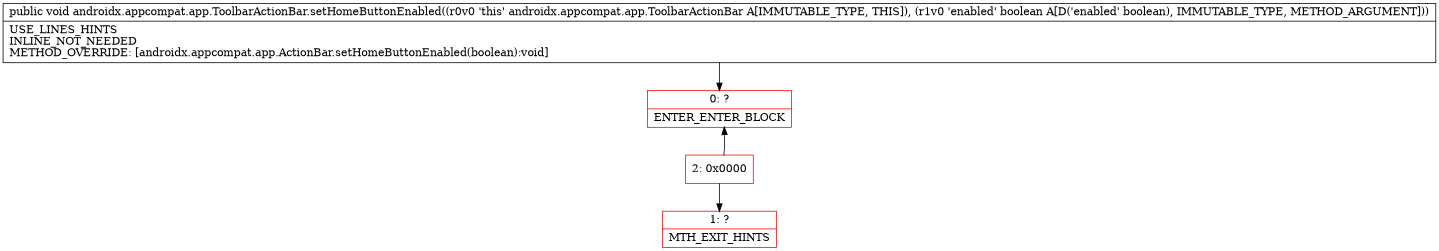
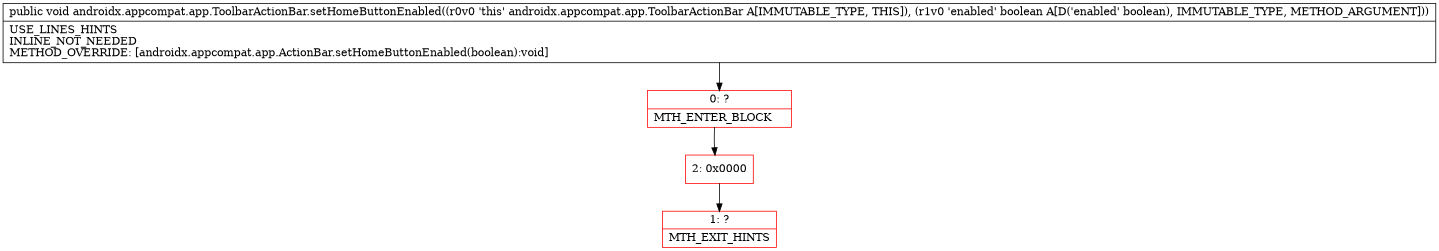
(719, 118) -> (713, 118)
(725, 145) -> (714, 137)
